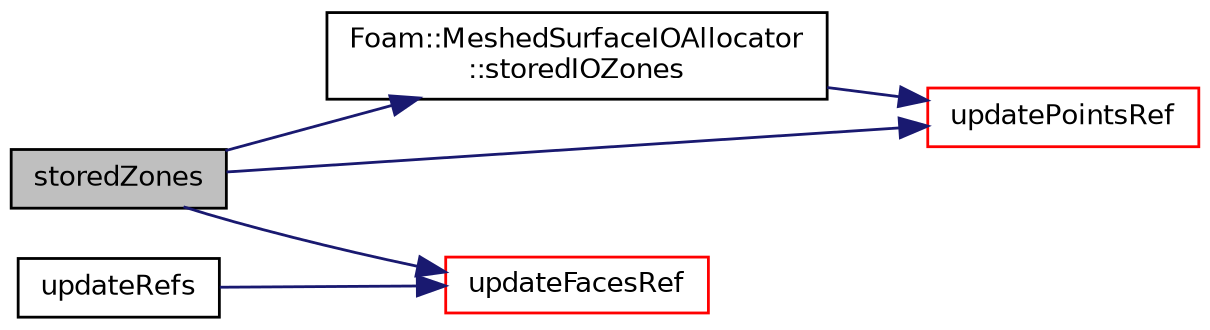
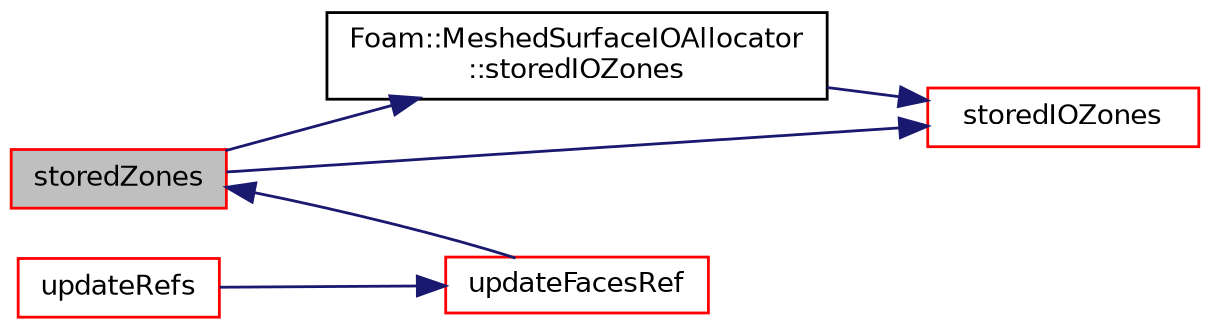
(1063, 117) -> (1063, 117)
(119, 179) -> (119, 179)
(300, 239) -> (386, 222)
(119, 288) -> (119, 288)
